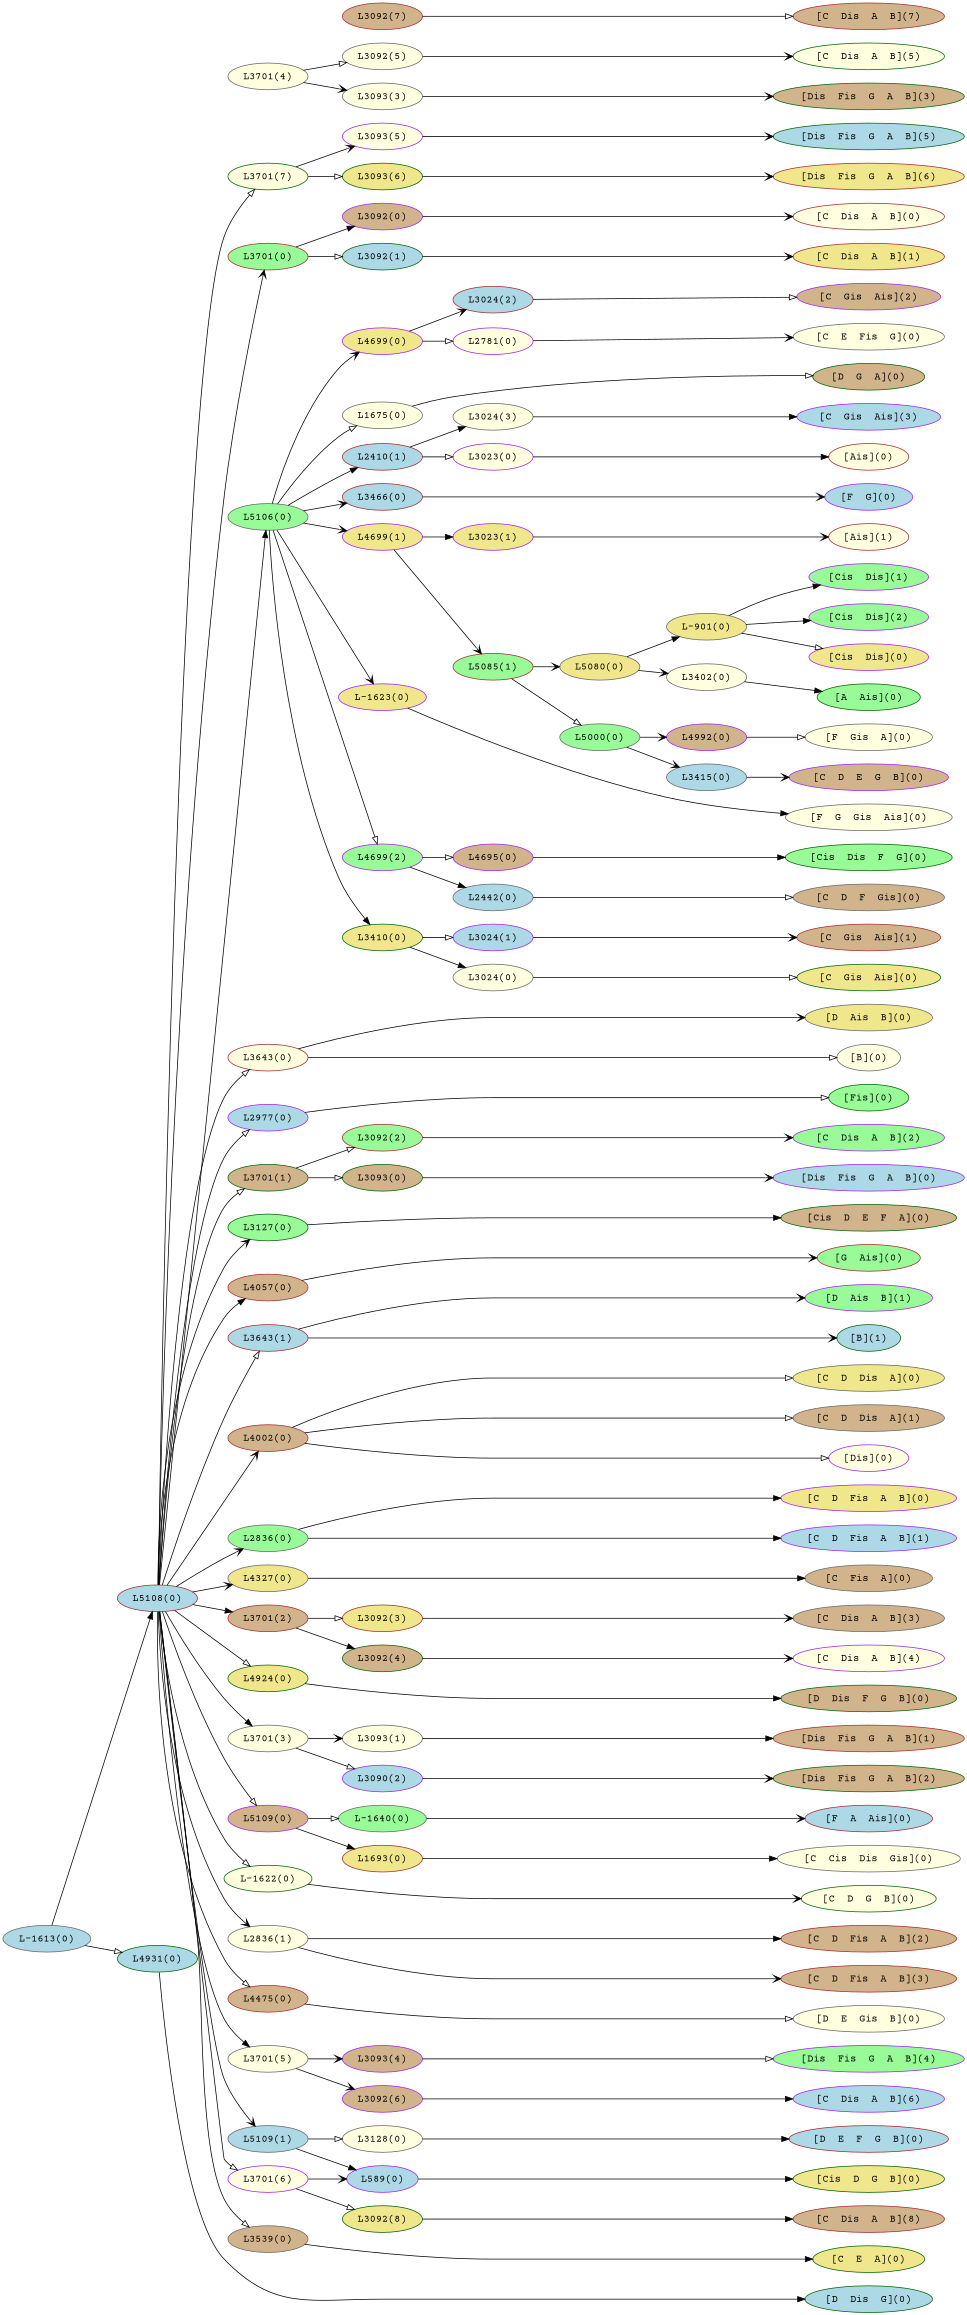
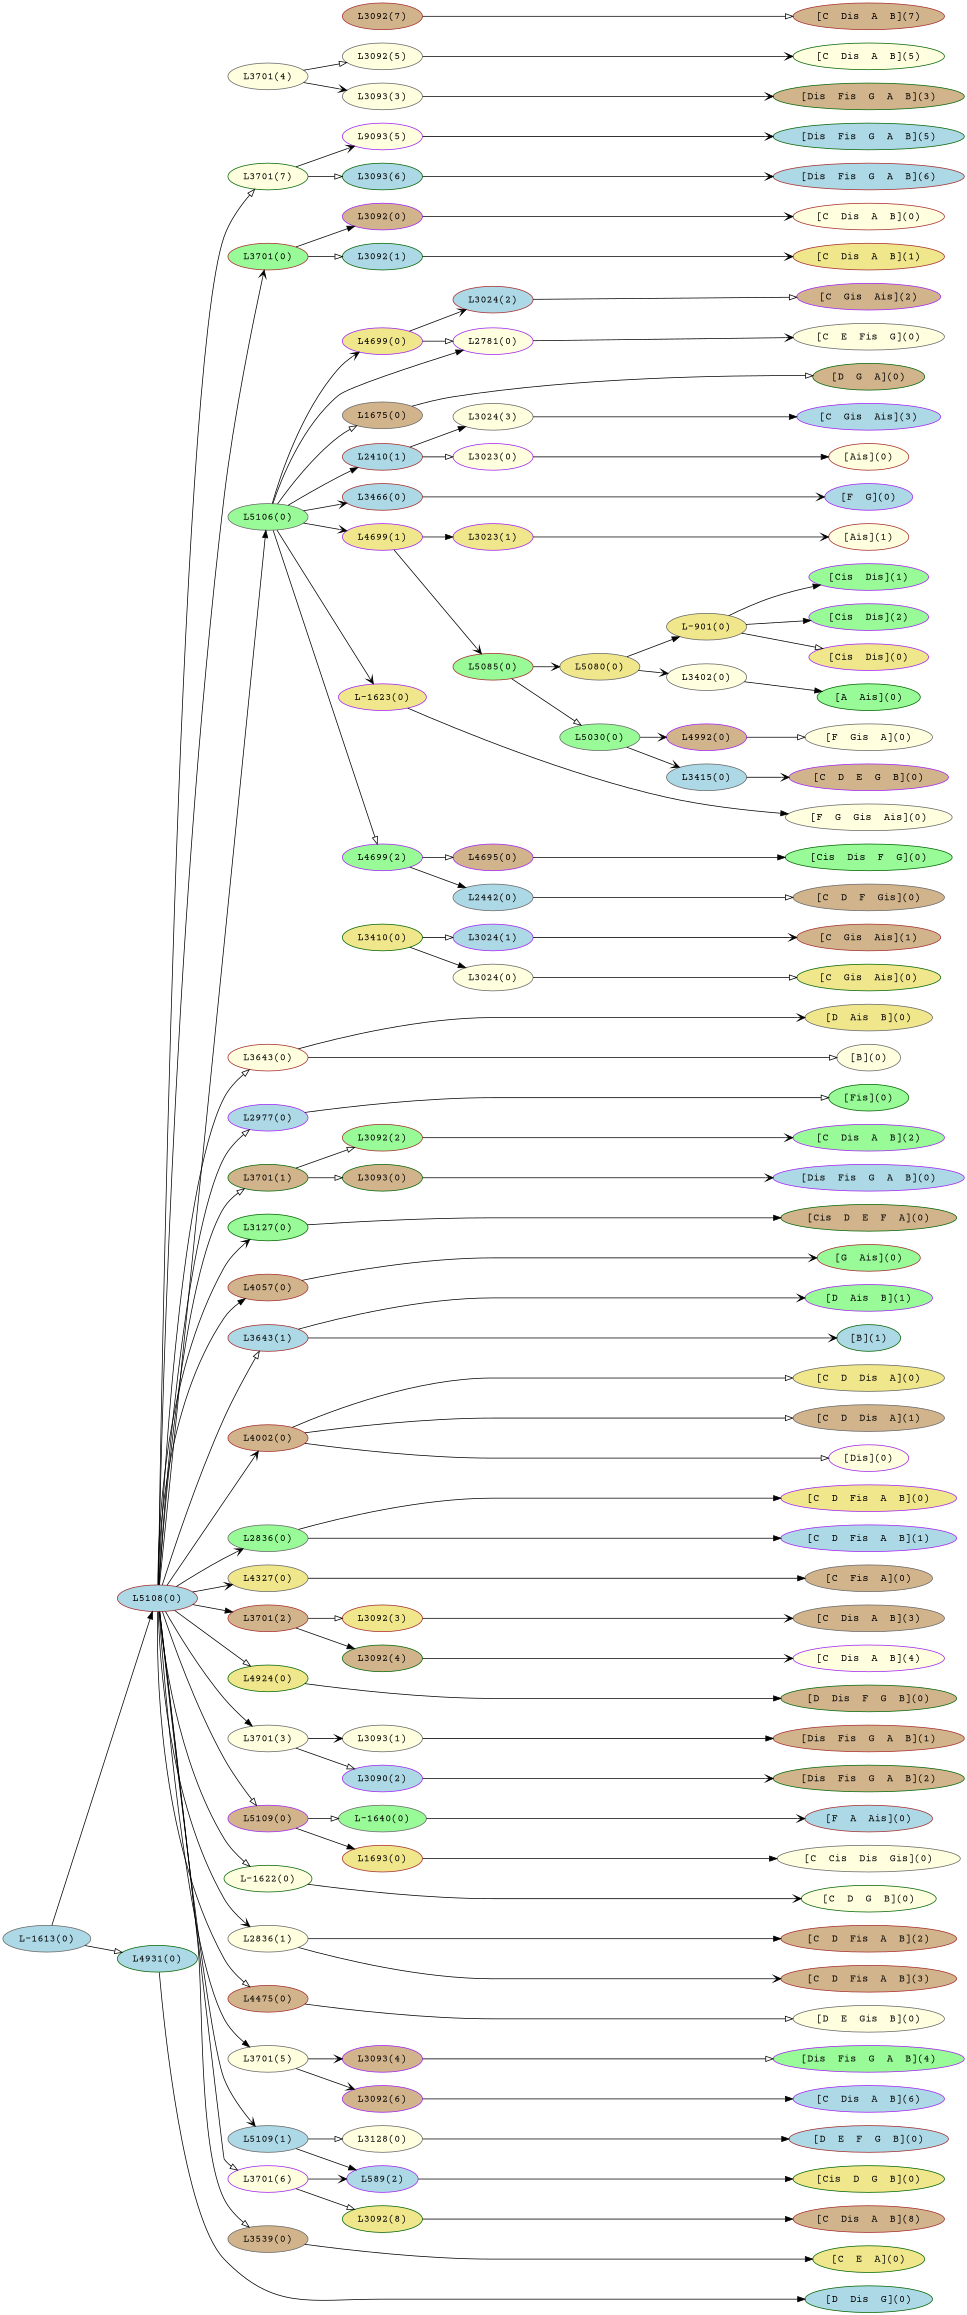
(382, 136) -> (382, 136)
(382, 177) -> (382, 177)
(869, 177) -> (869, 177)
(382, 415) -> (382, 415)
(493, 667) -> (493, 667)
(295, 731) -> (338, 396)
(600, 737) -> (600, 737)
(382, 2179) -> (382, 2179)
